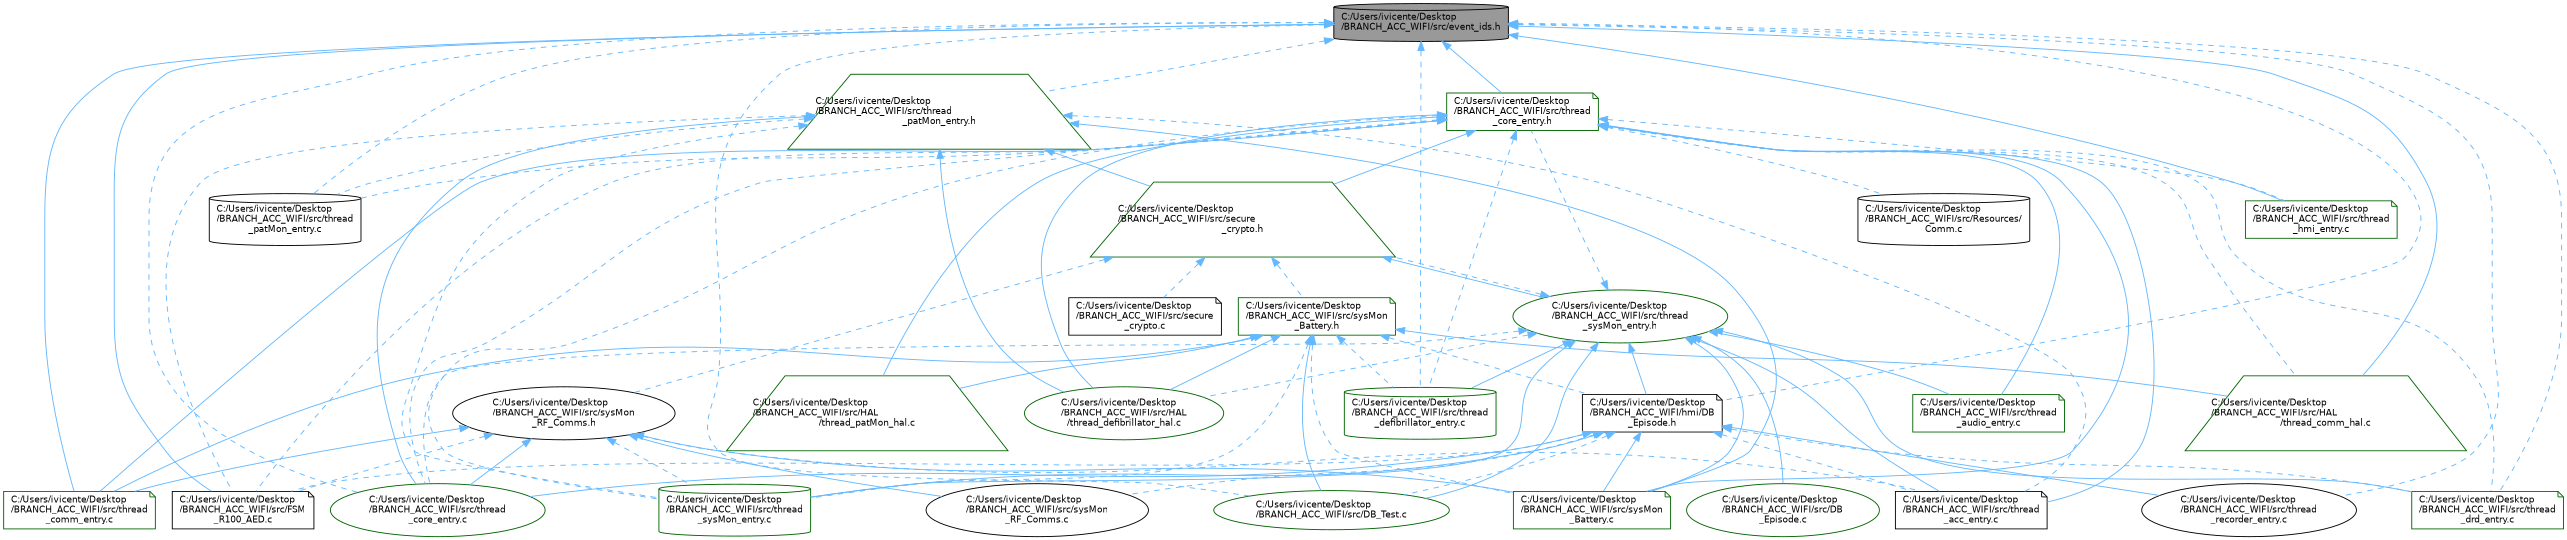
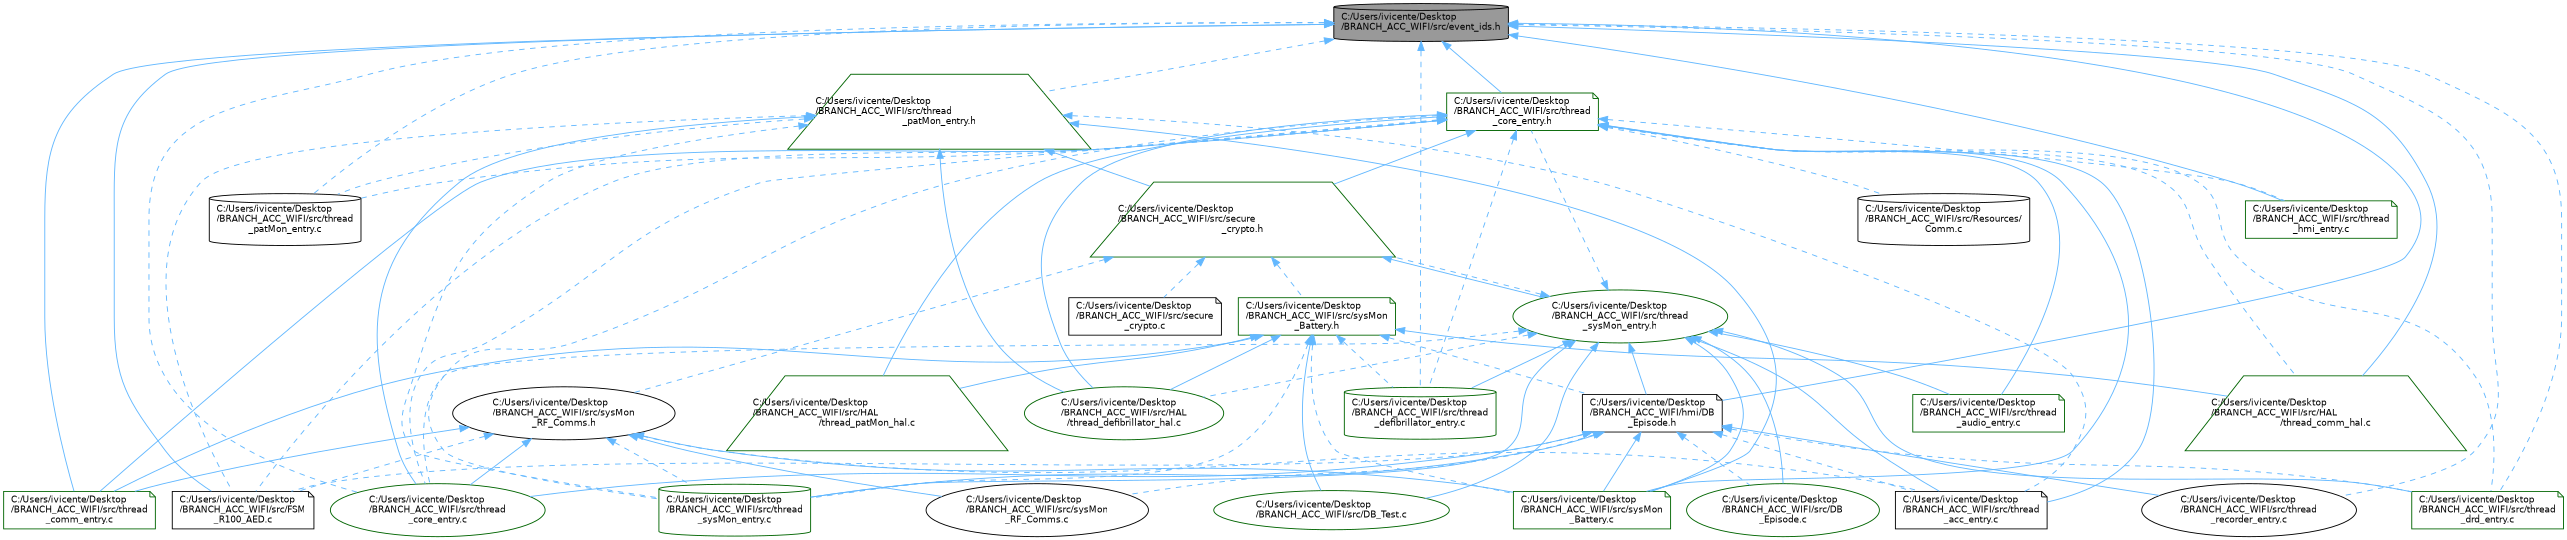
(2352, 141) -> (2352, 141)
(717, 248) -> none
(1527, 464) -> (1707, 454)
